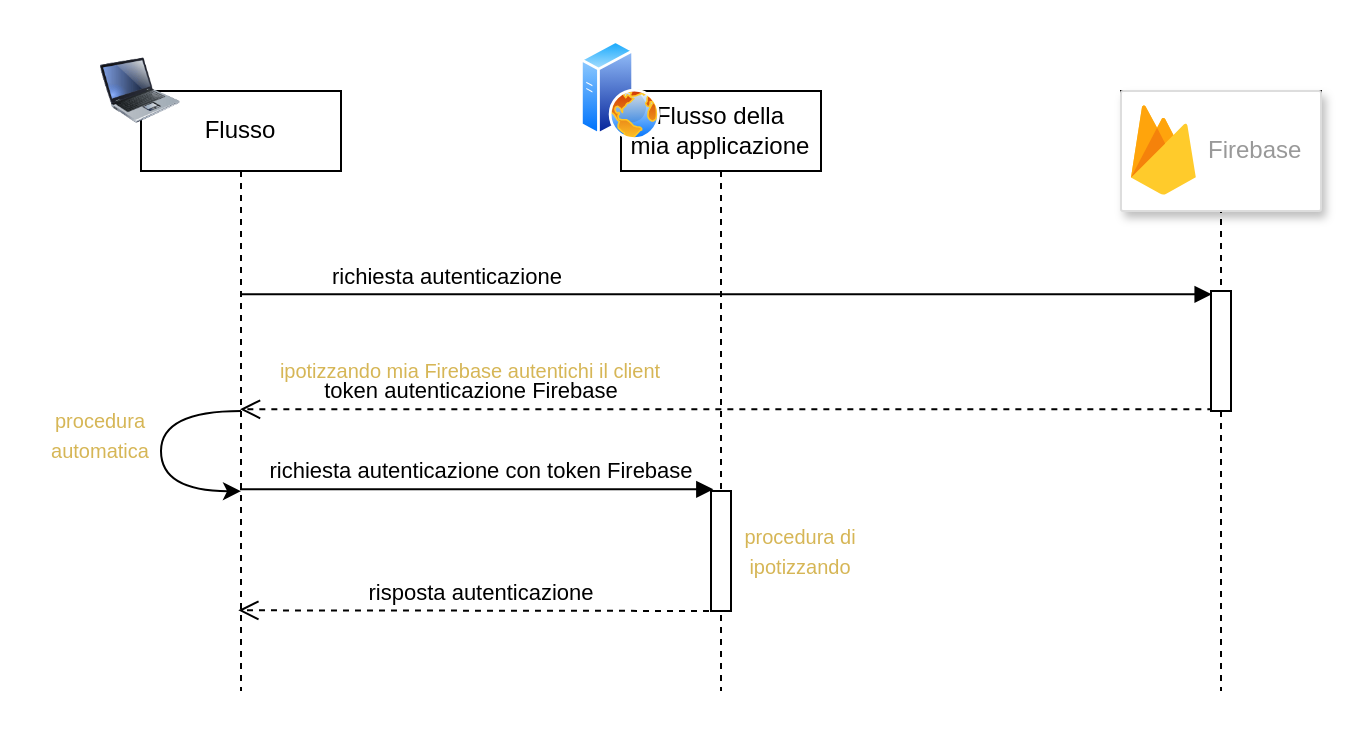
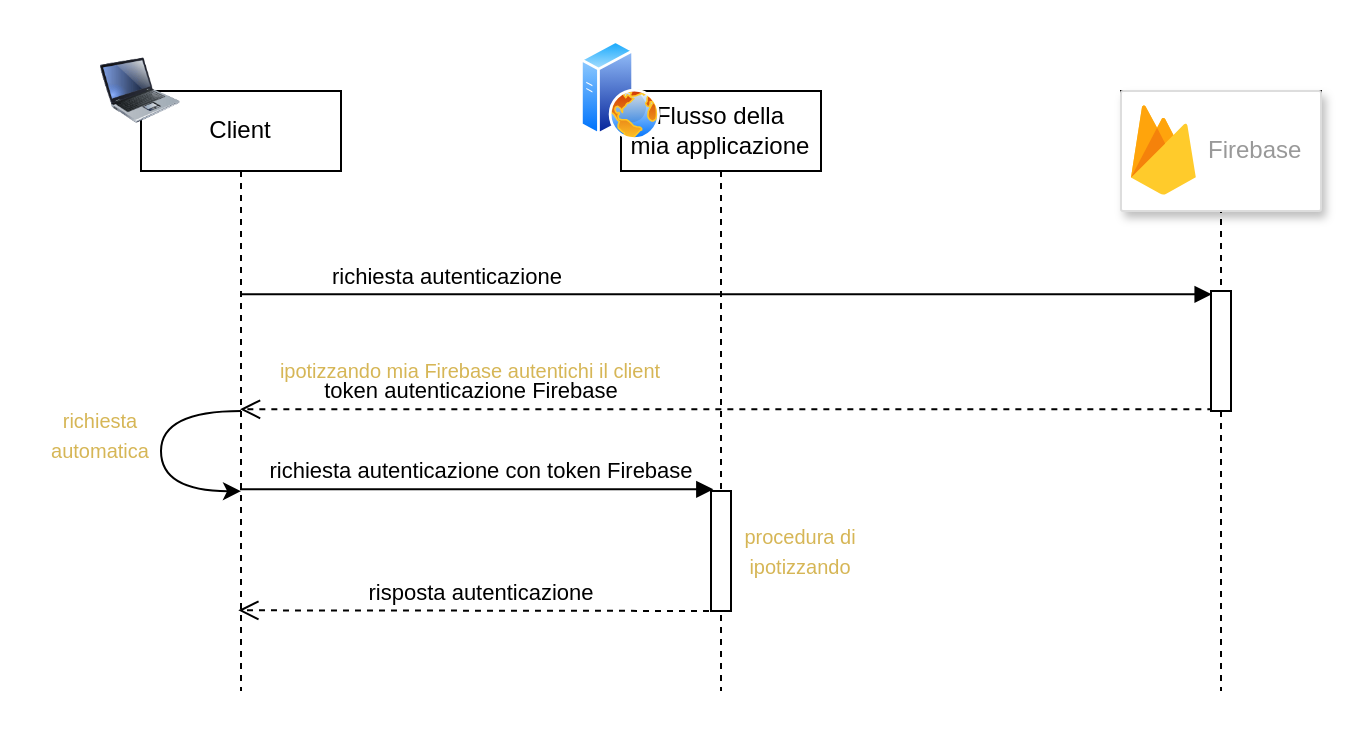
(241, 131) -> (241, 131)
(101, 435) -> (101, 435)
